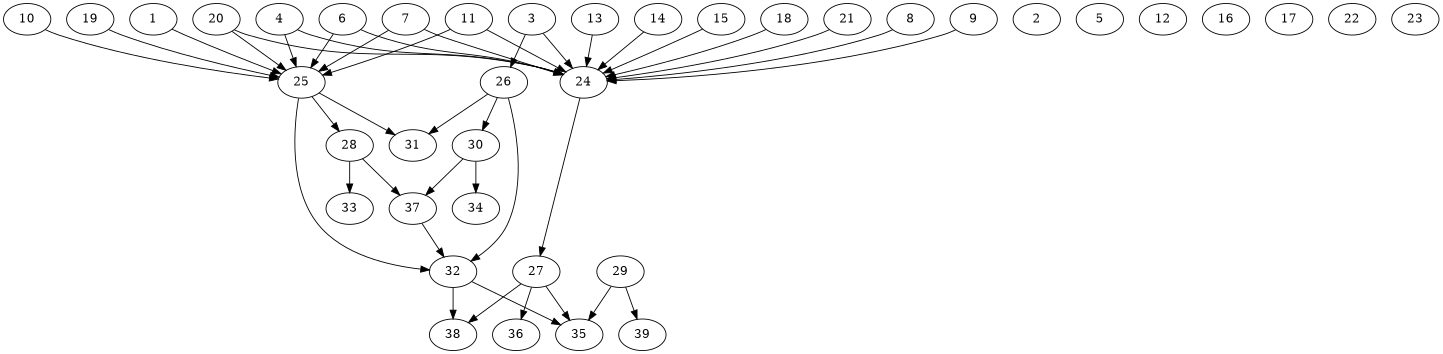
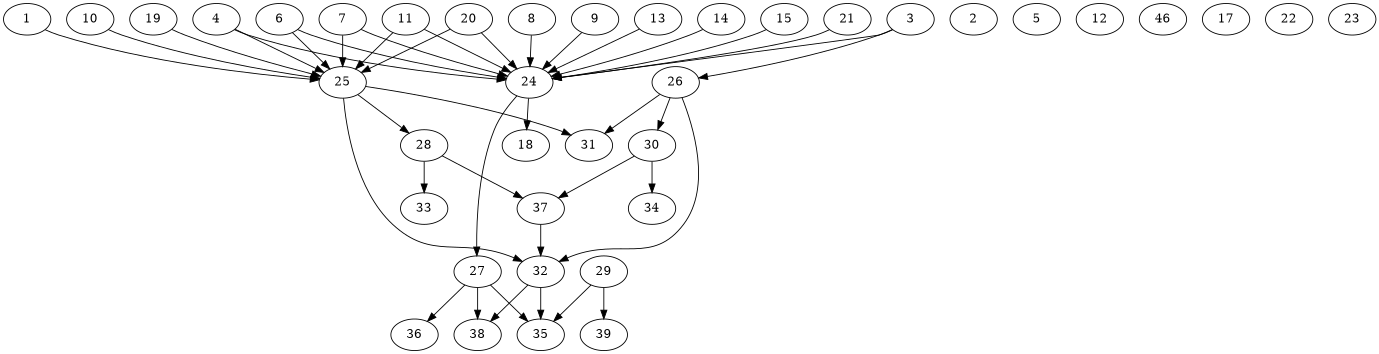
(1226, 19) -> (1163, 19)
(691, 55) -> (528, 110)
